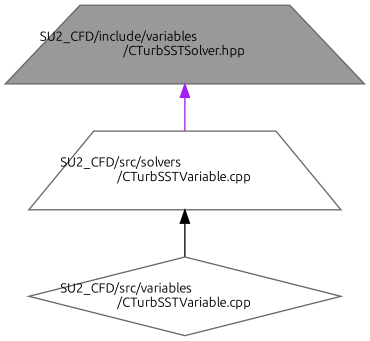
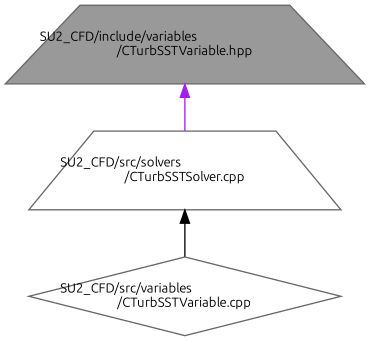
(185, 45) -> (185, 45)
(185, 170) -> (185, 170)
